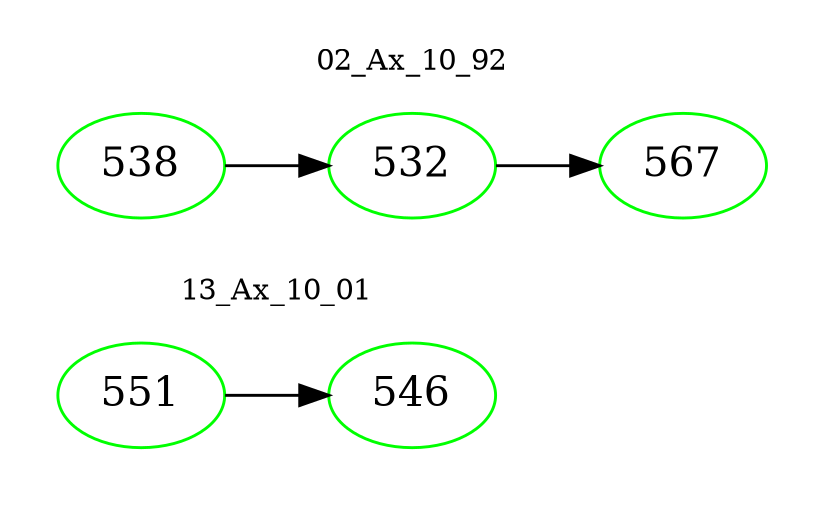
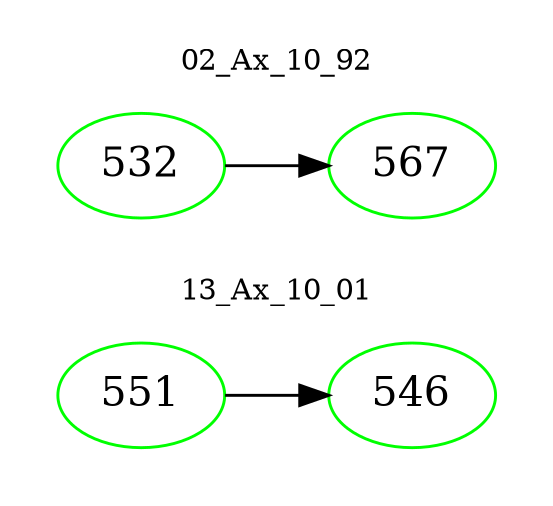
(141, 166) -> none
